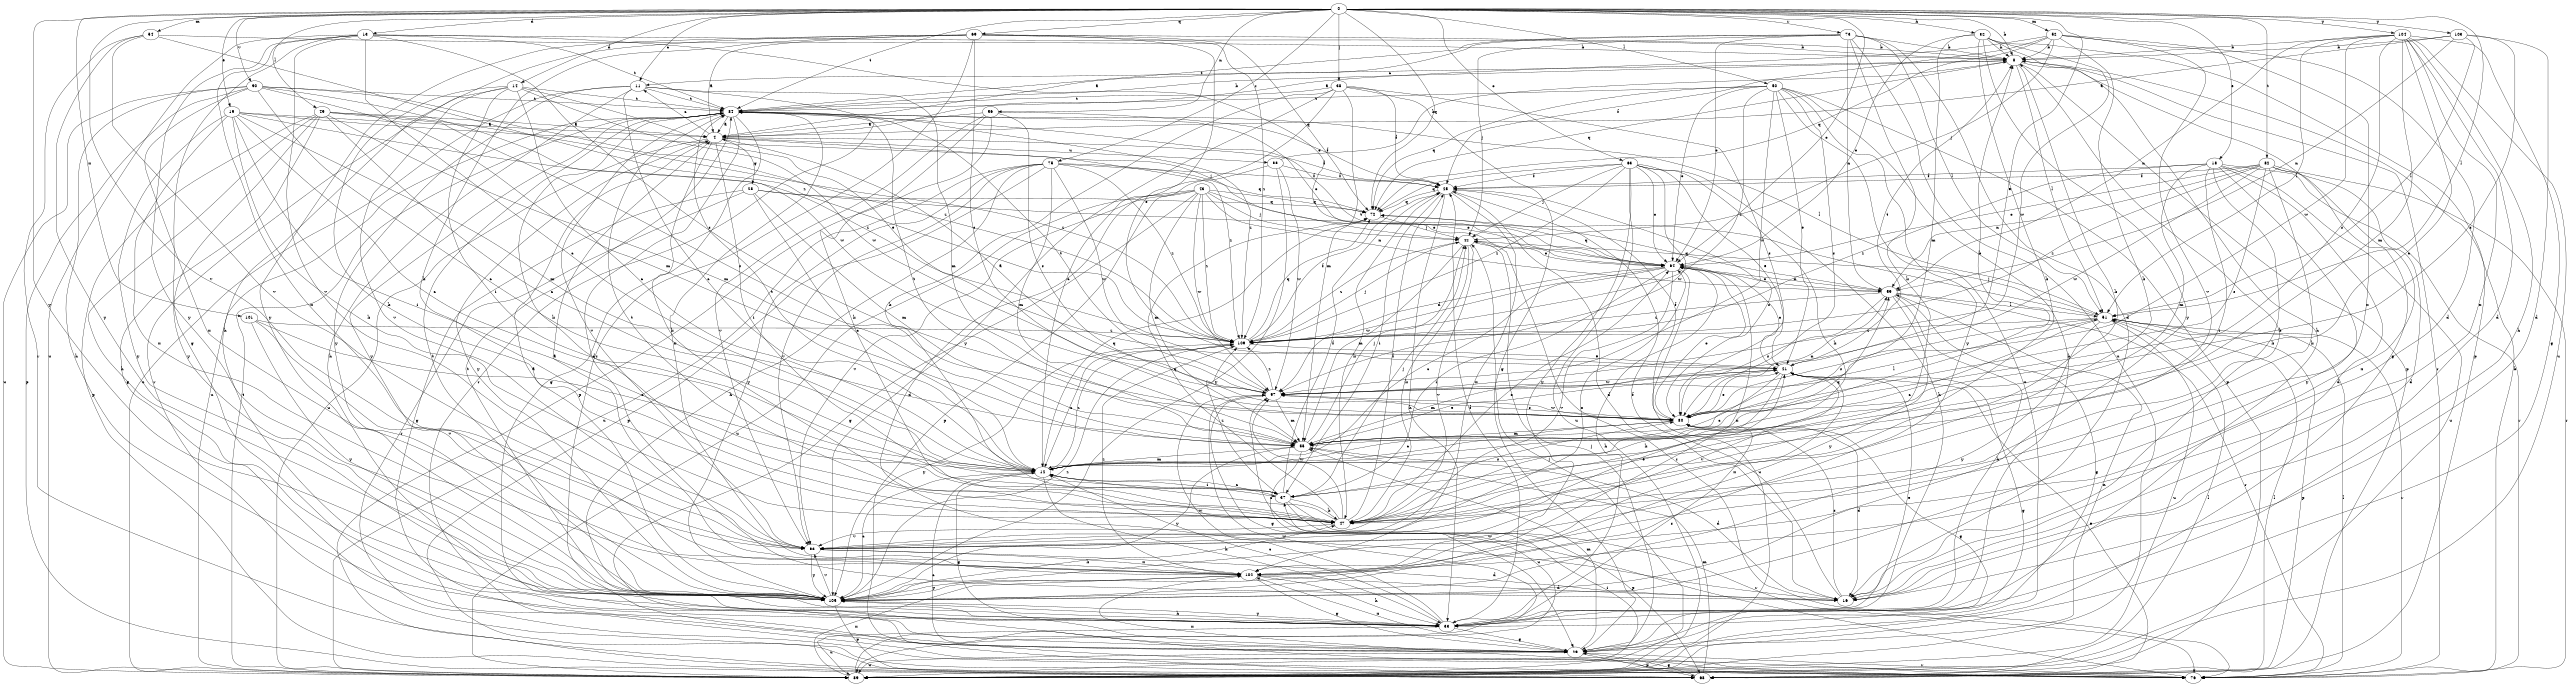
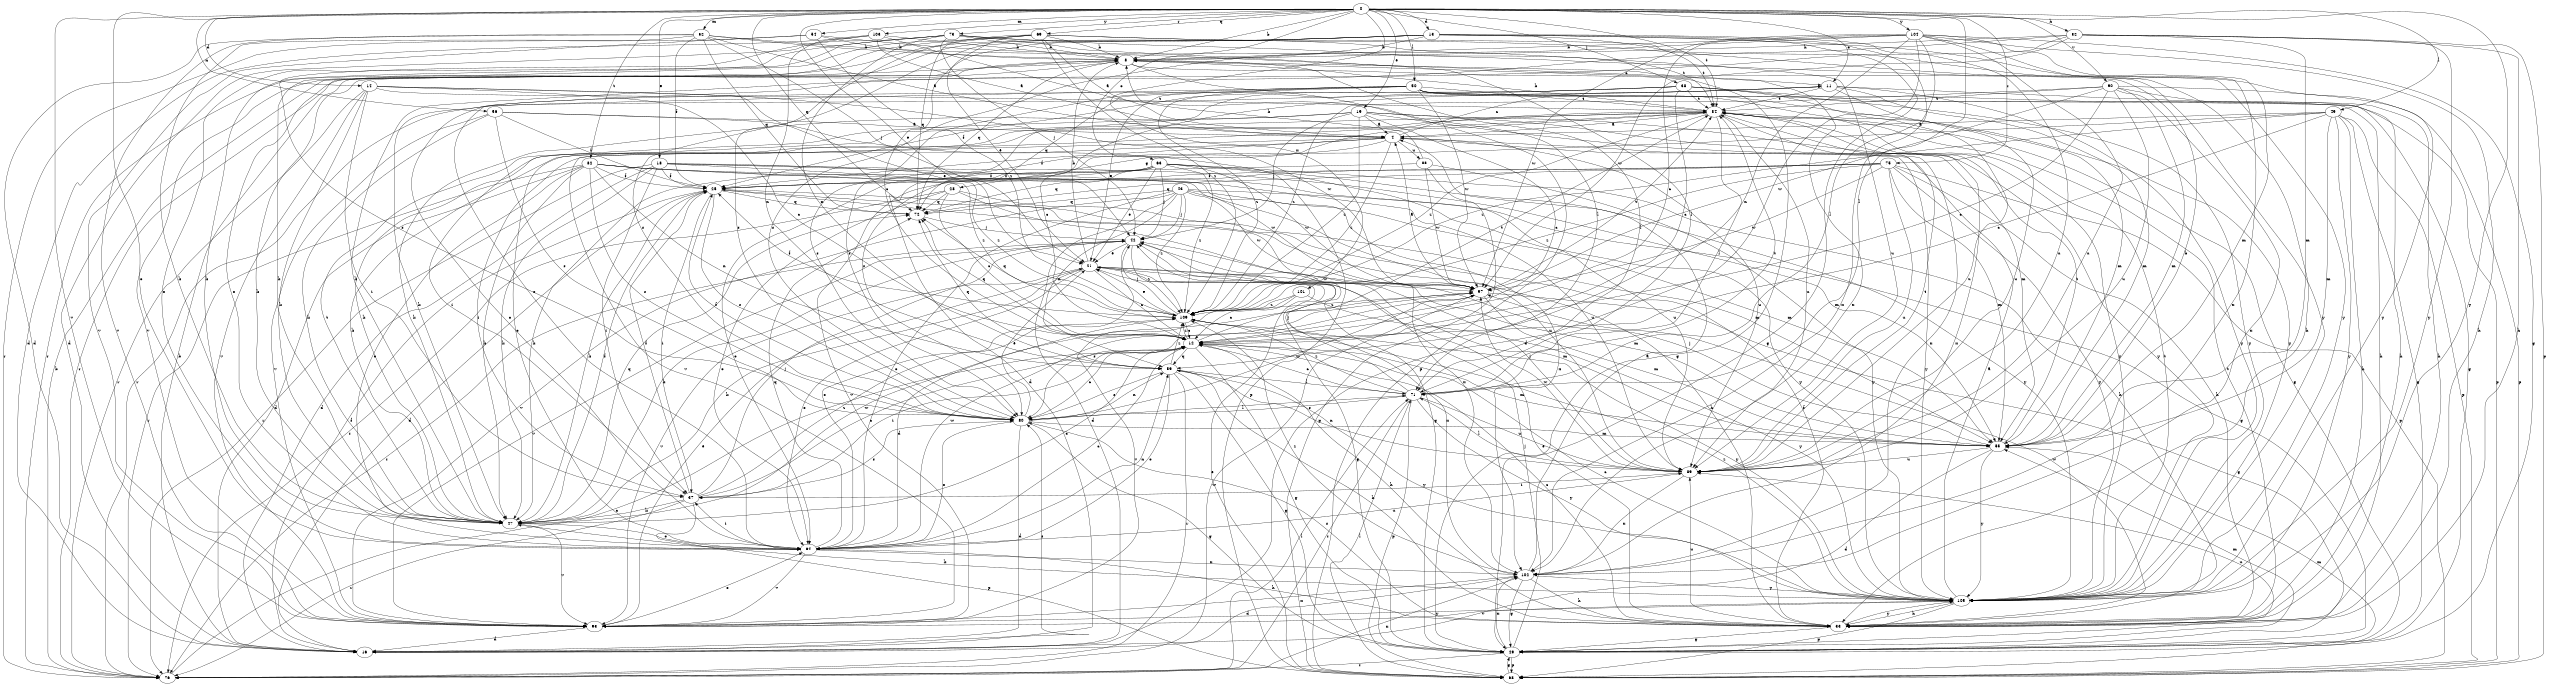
(1394, 66) -> none
(1888, 215) -> (1074, 163)
(2105, 318) -> (1413, 395)
(1540, 396) -> (1111, 251)
